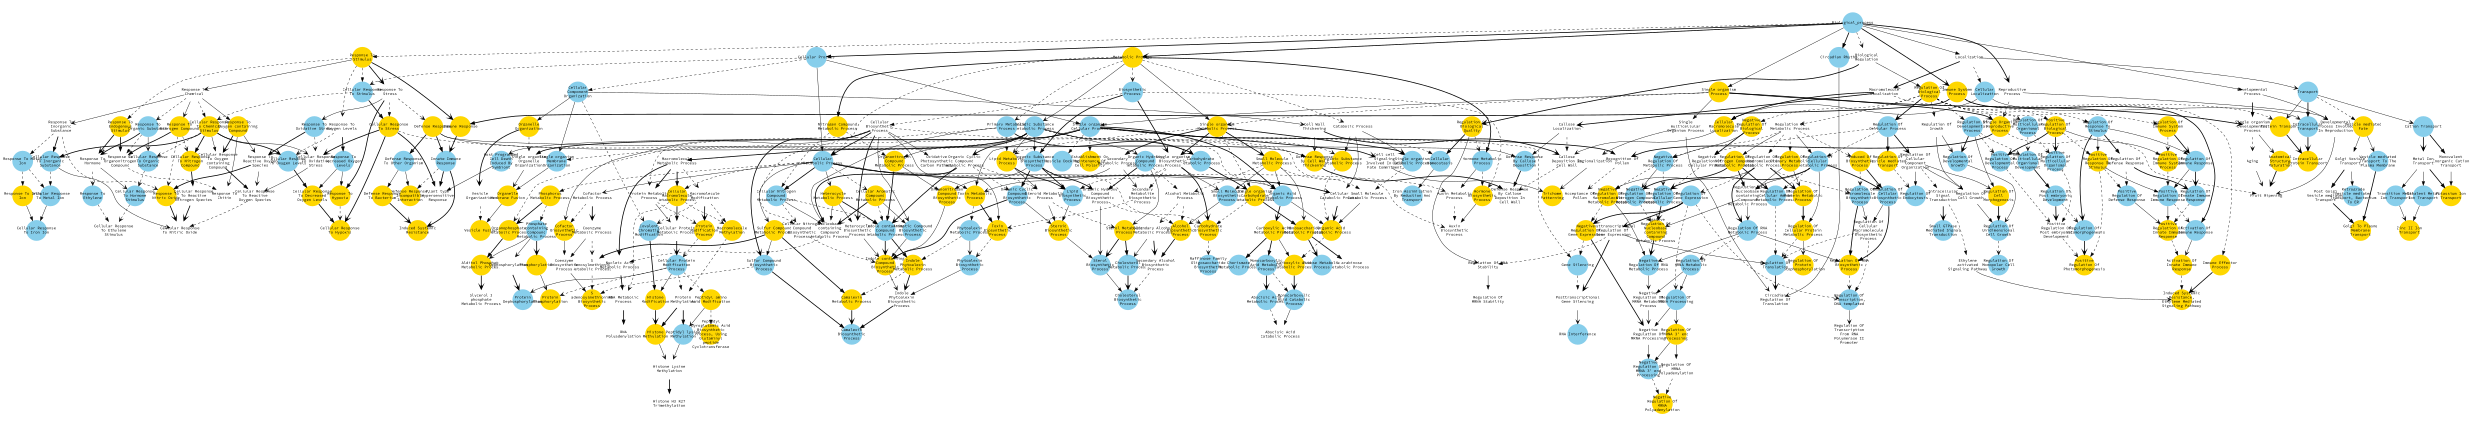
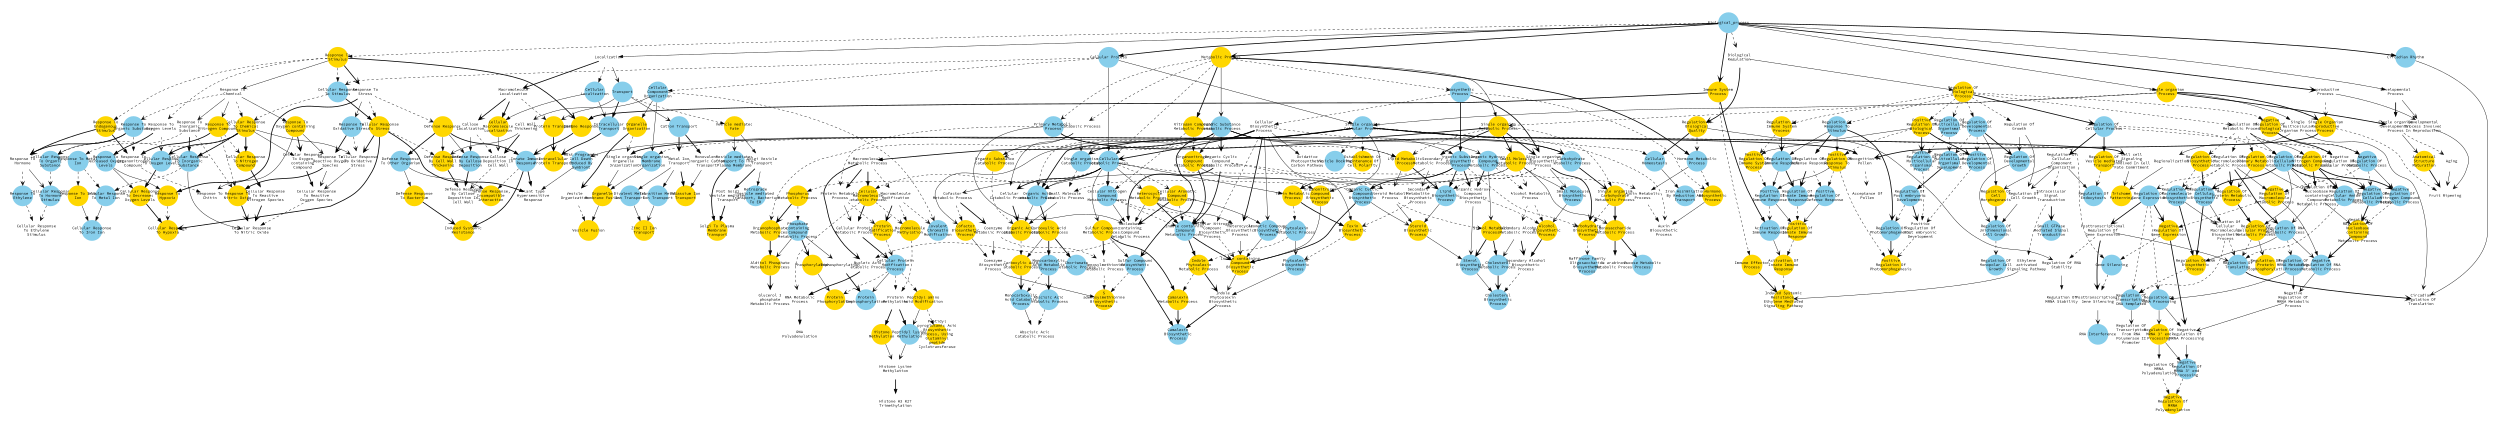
(1860, 161) -> (2201, 161)
(656, 300) -> none
